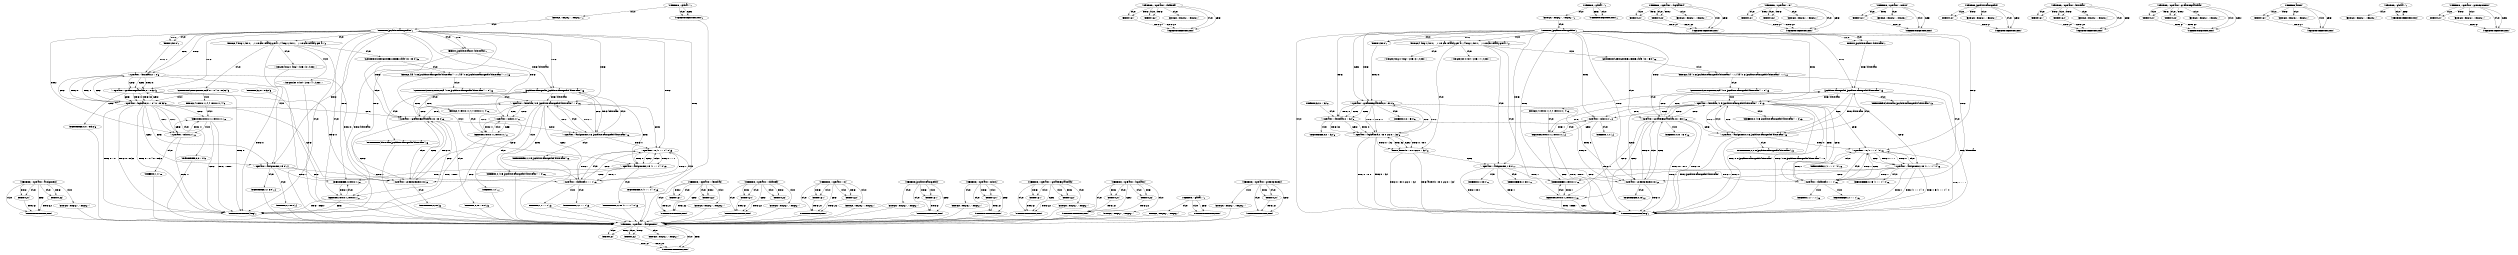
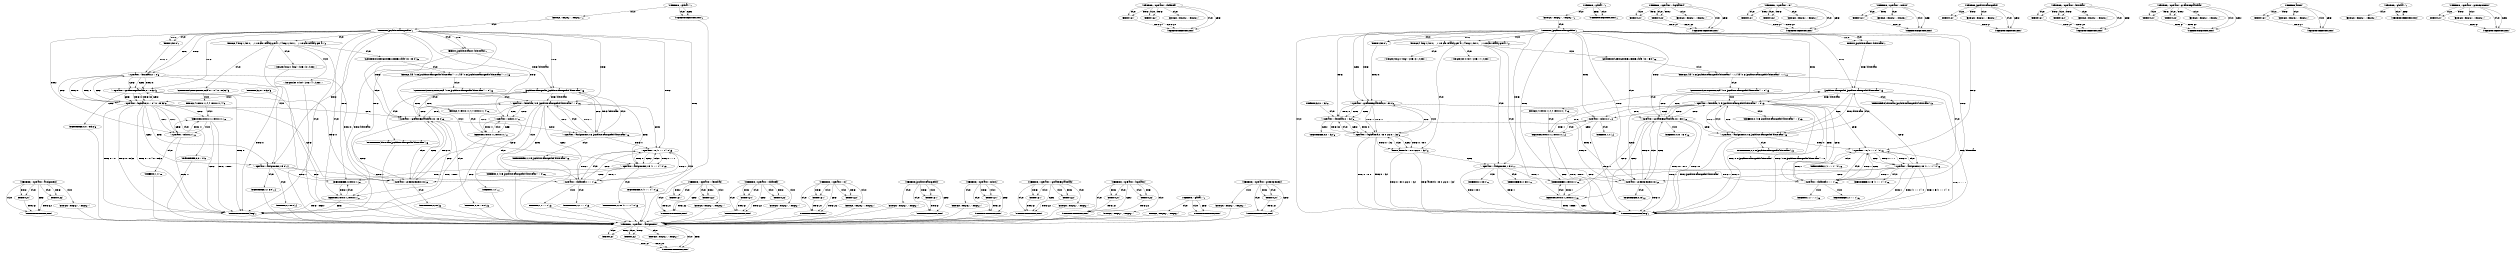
(175, 97) -> (208, 98)
(1405, 119) -> none
(1434, 119) -> (1434, 119)
(1325, 127) -> (1325, 127)
none -> (1345, 131)
(1399, 143) -> (1399, 143)
